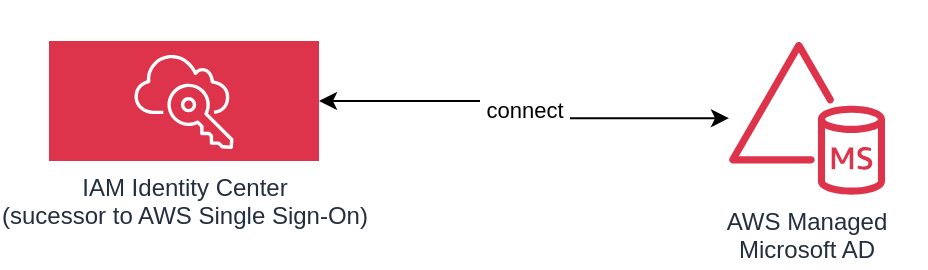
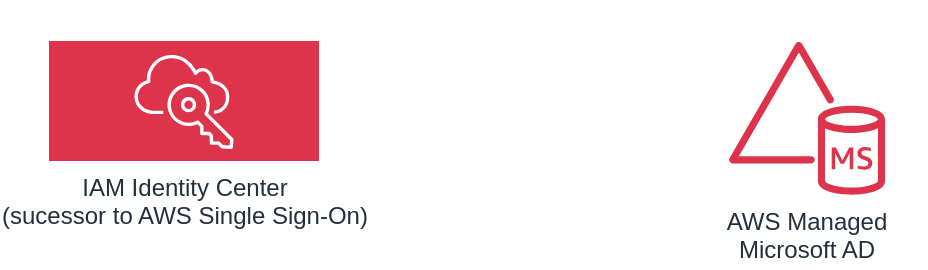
(613, 118) -> none
